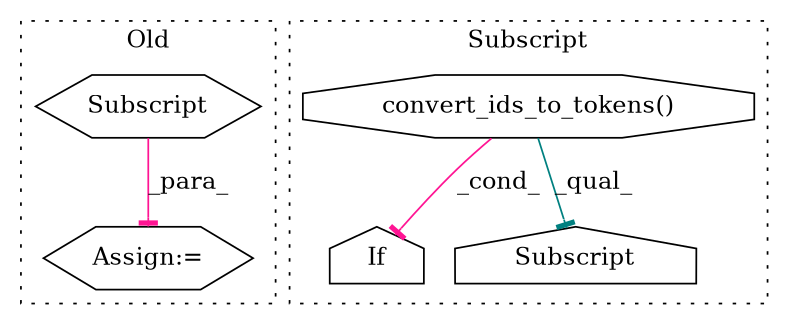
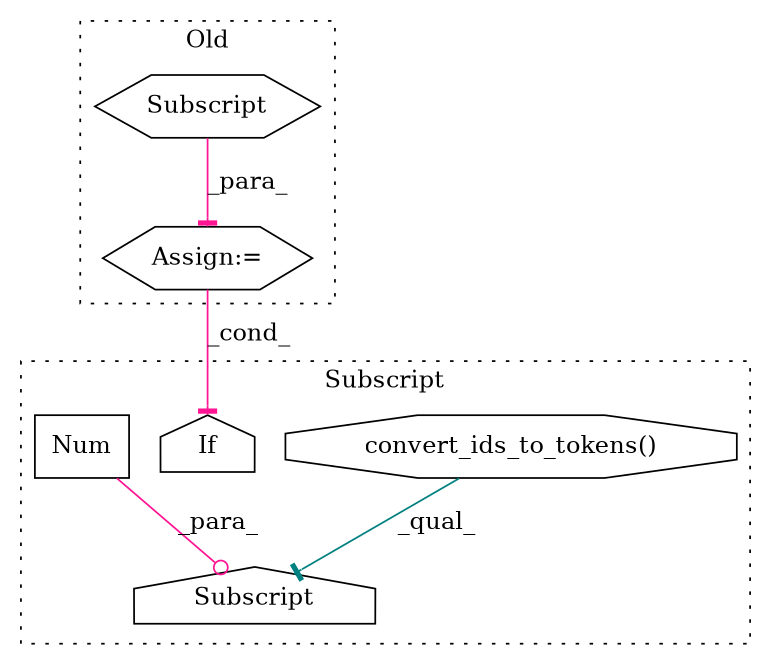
(445, 182) -> (208, 348)
none -> (82, 447)
